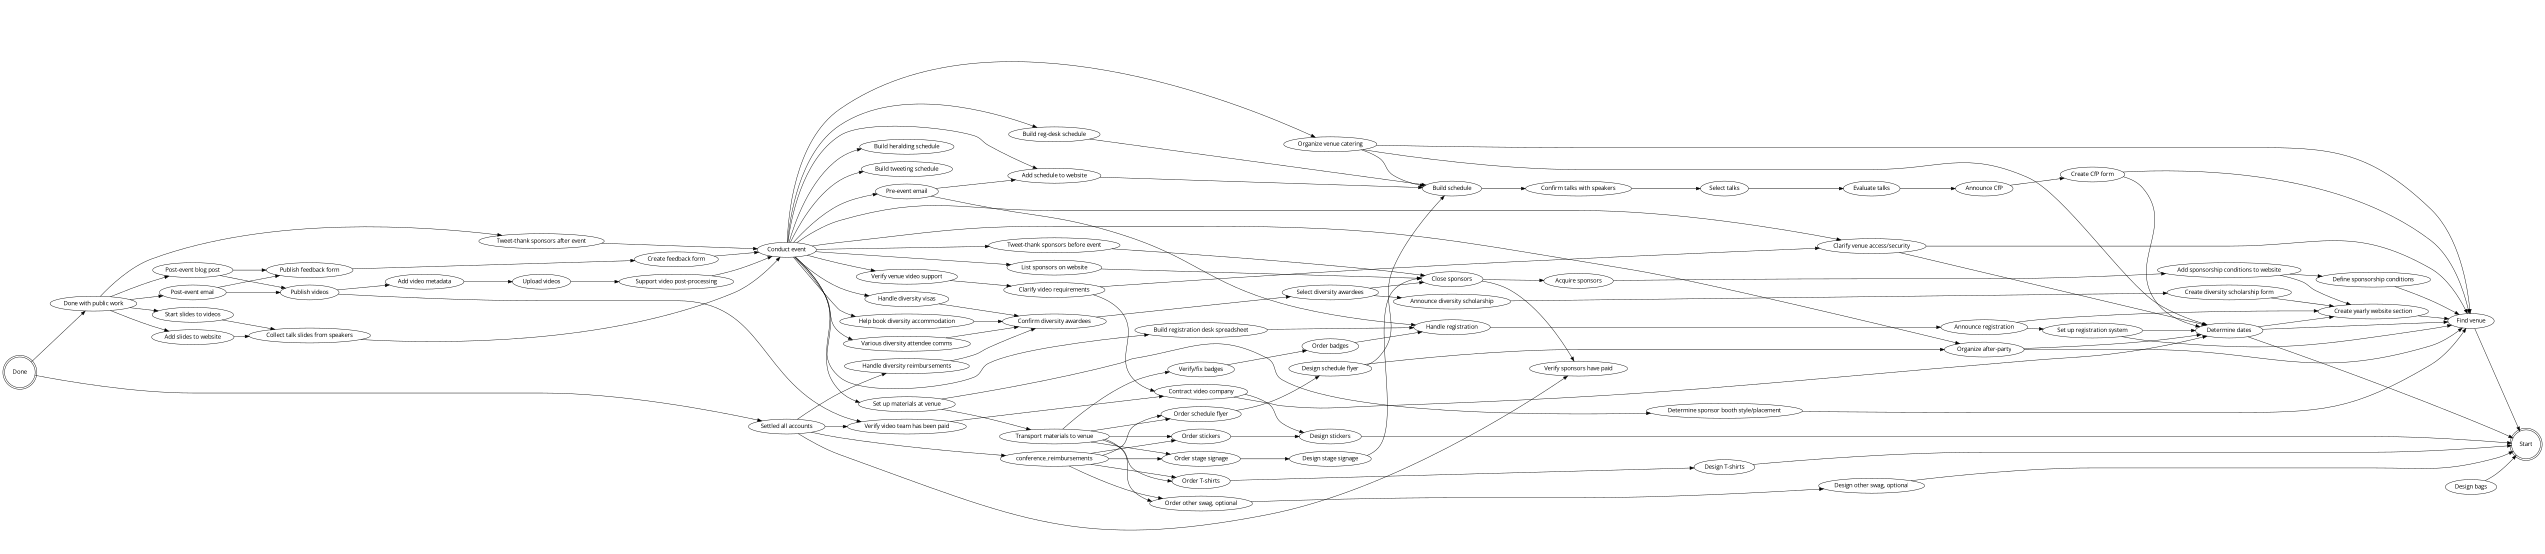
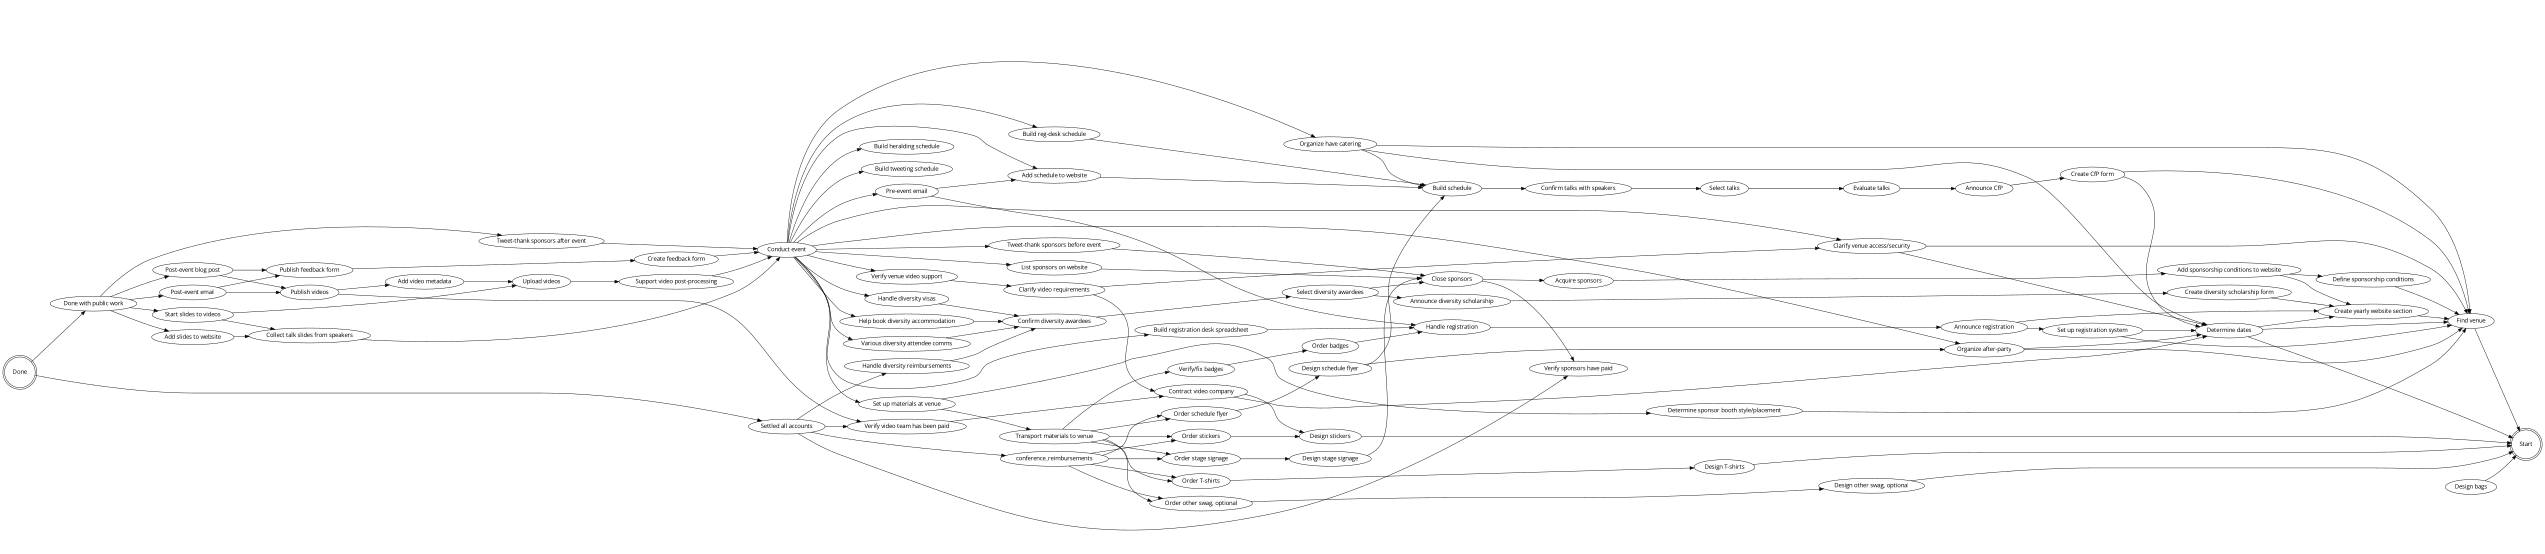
(1330, 144) -> (1330, 144)
none -> (373, 303)
